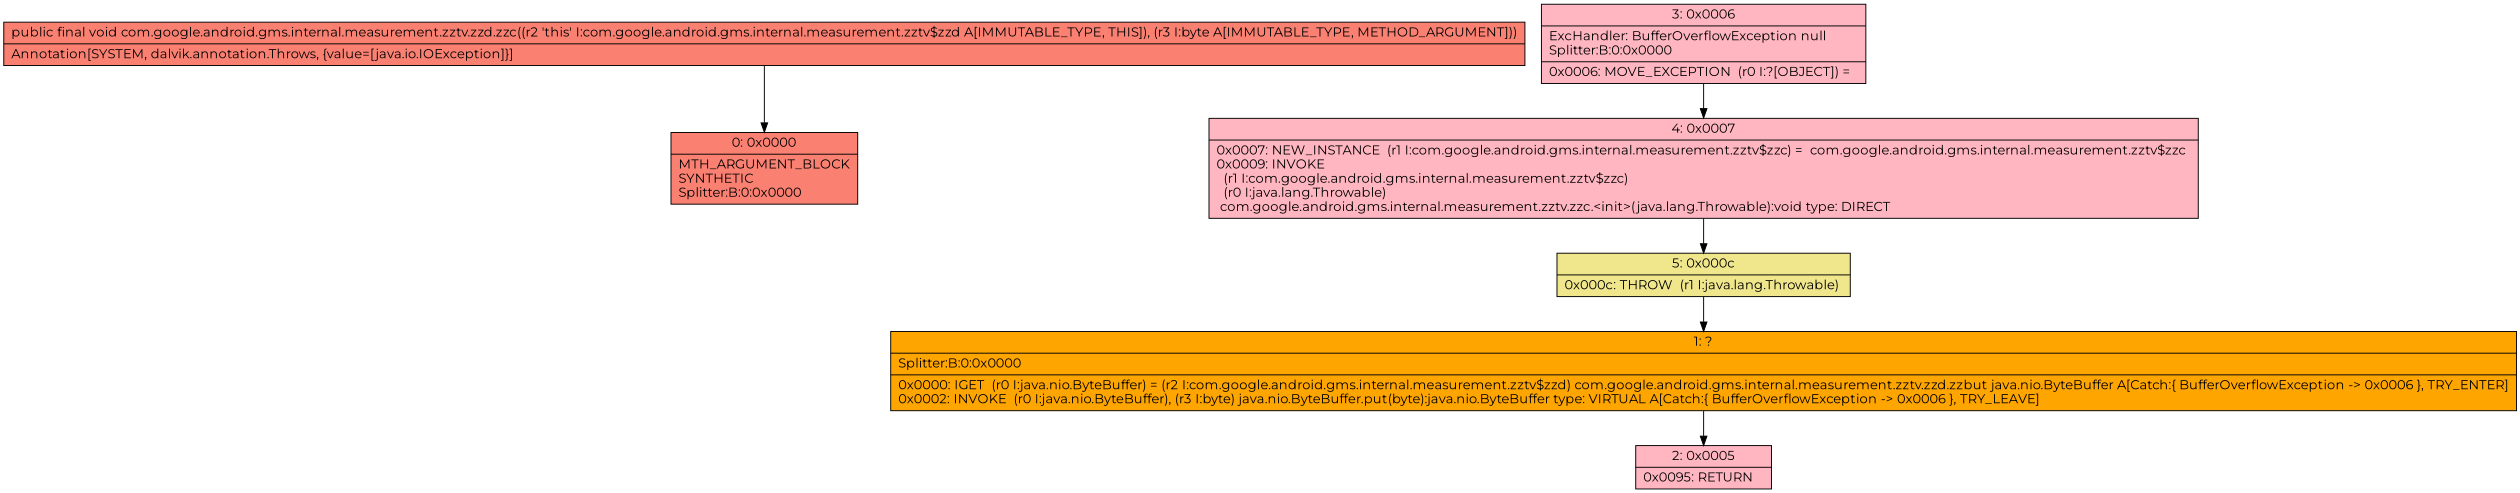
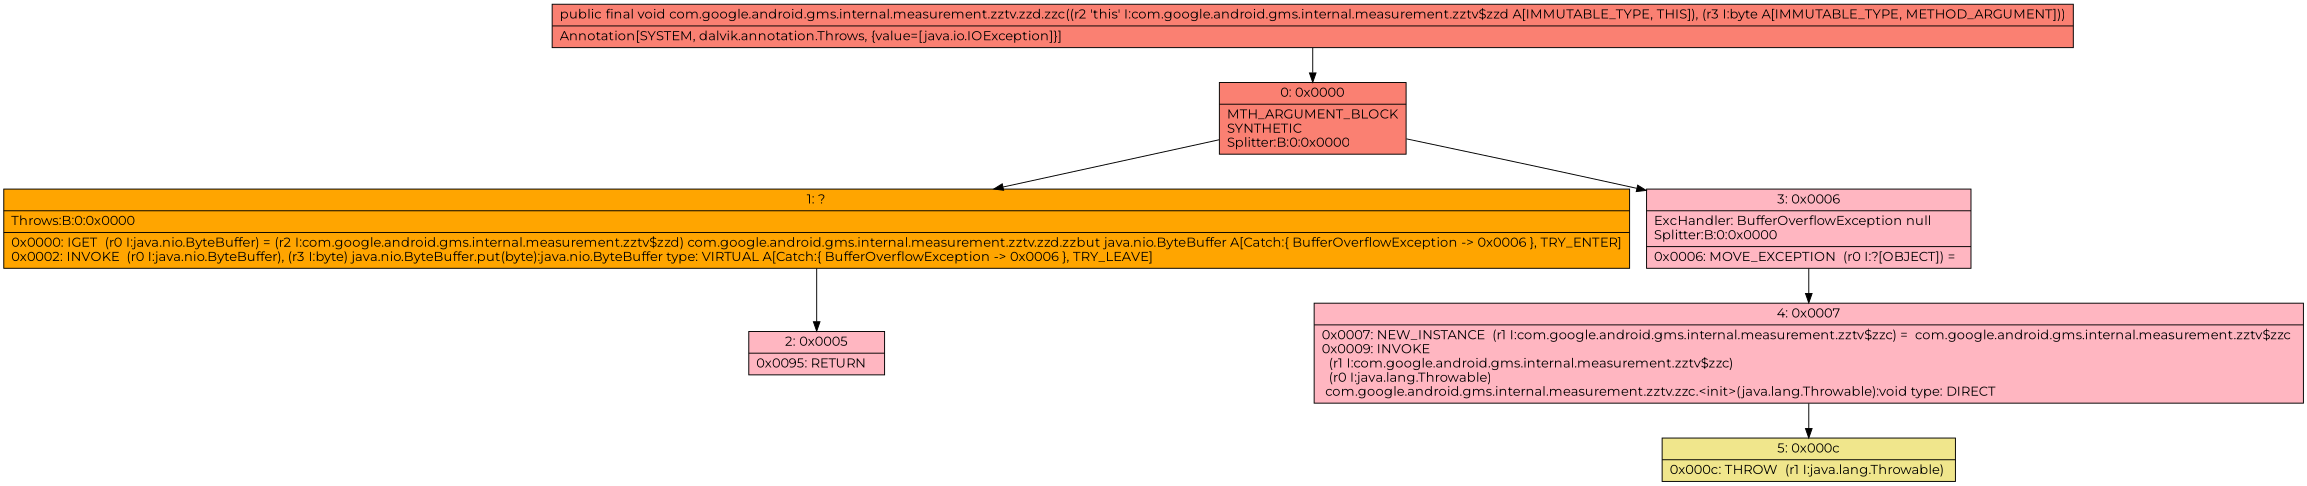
none -> (1522, 163)
(1704, 309) -> (1111, 163)
(960, 364) -> (74, 221)
